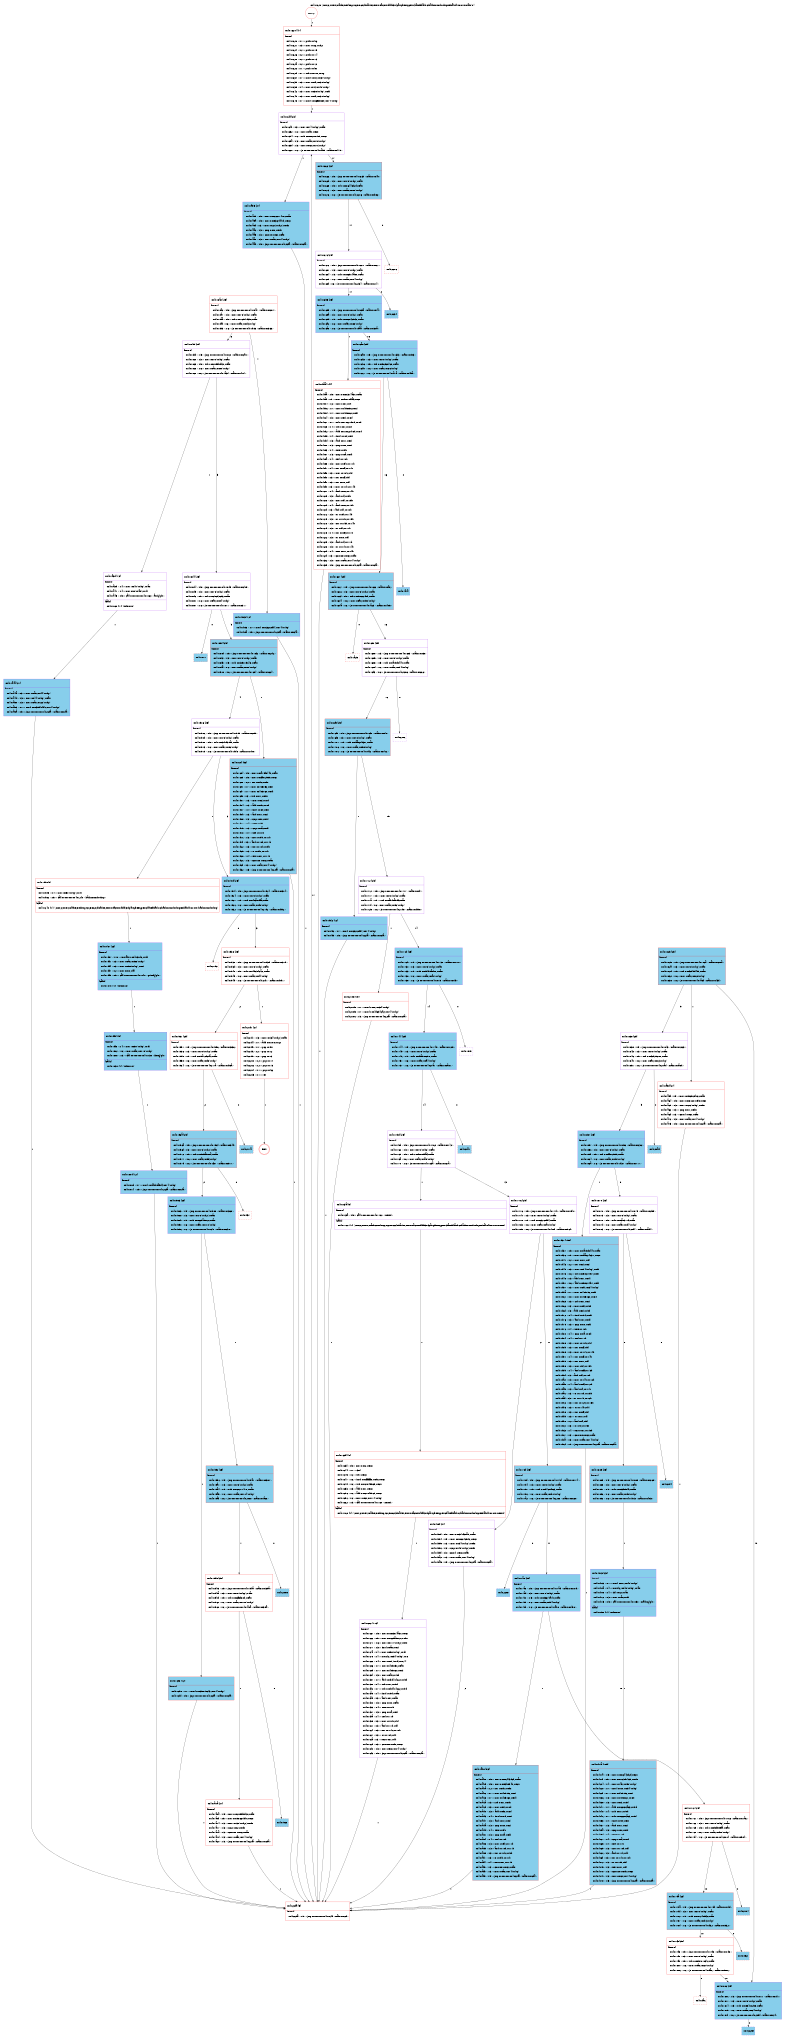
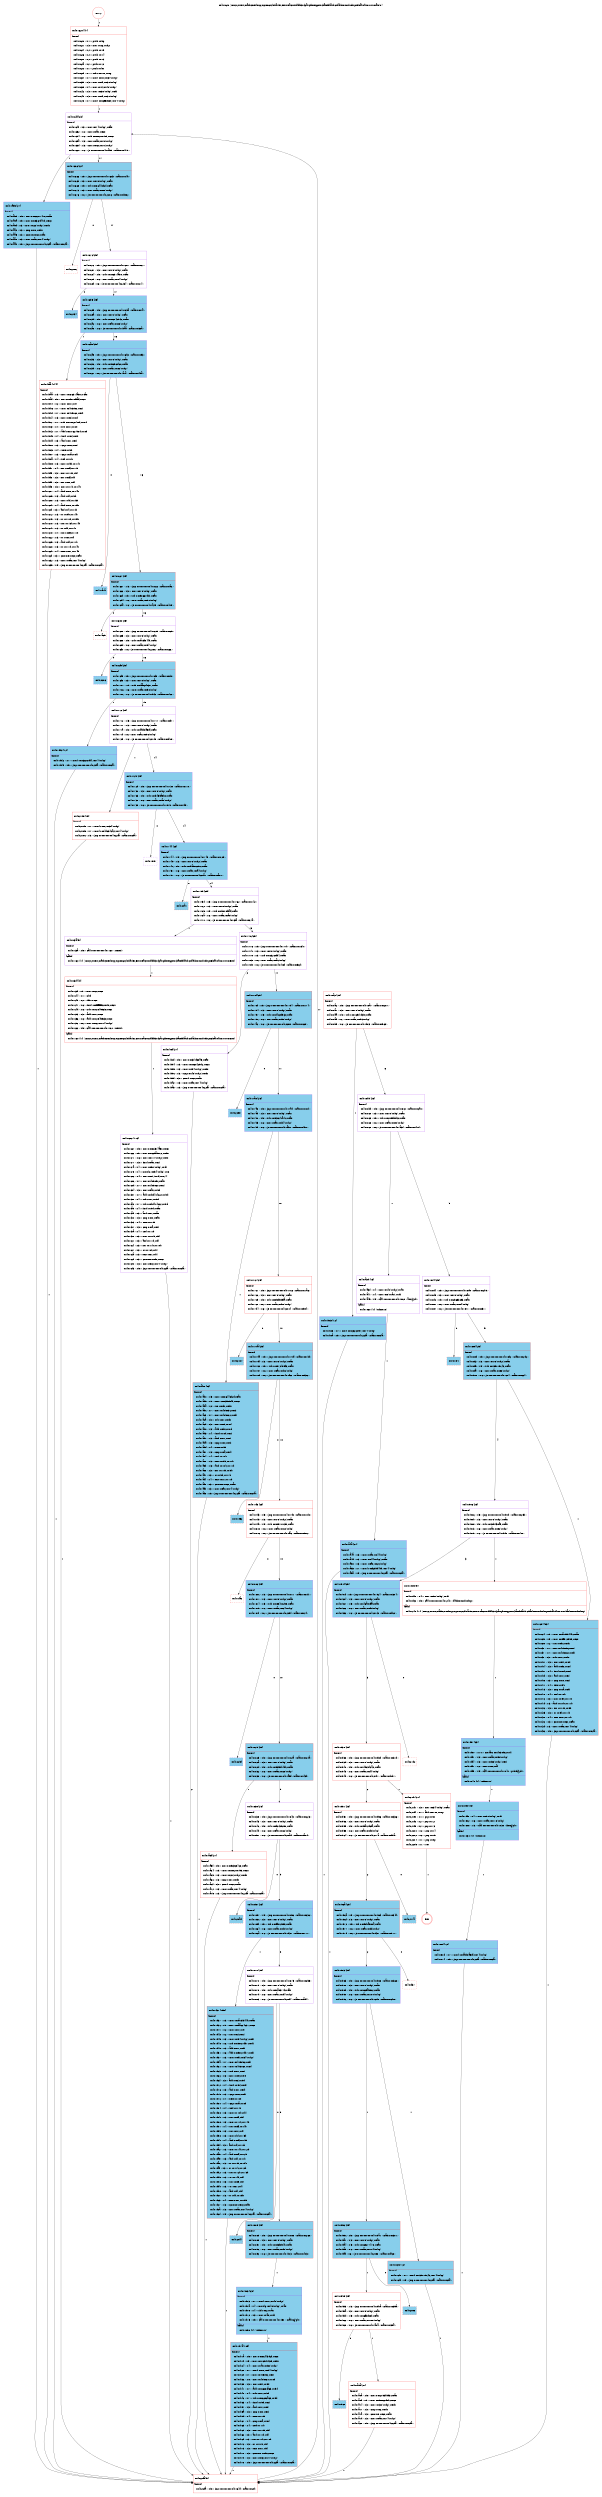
(400, 737) -> (100, 680)
(754, 1477) -> (279, 1680)
